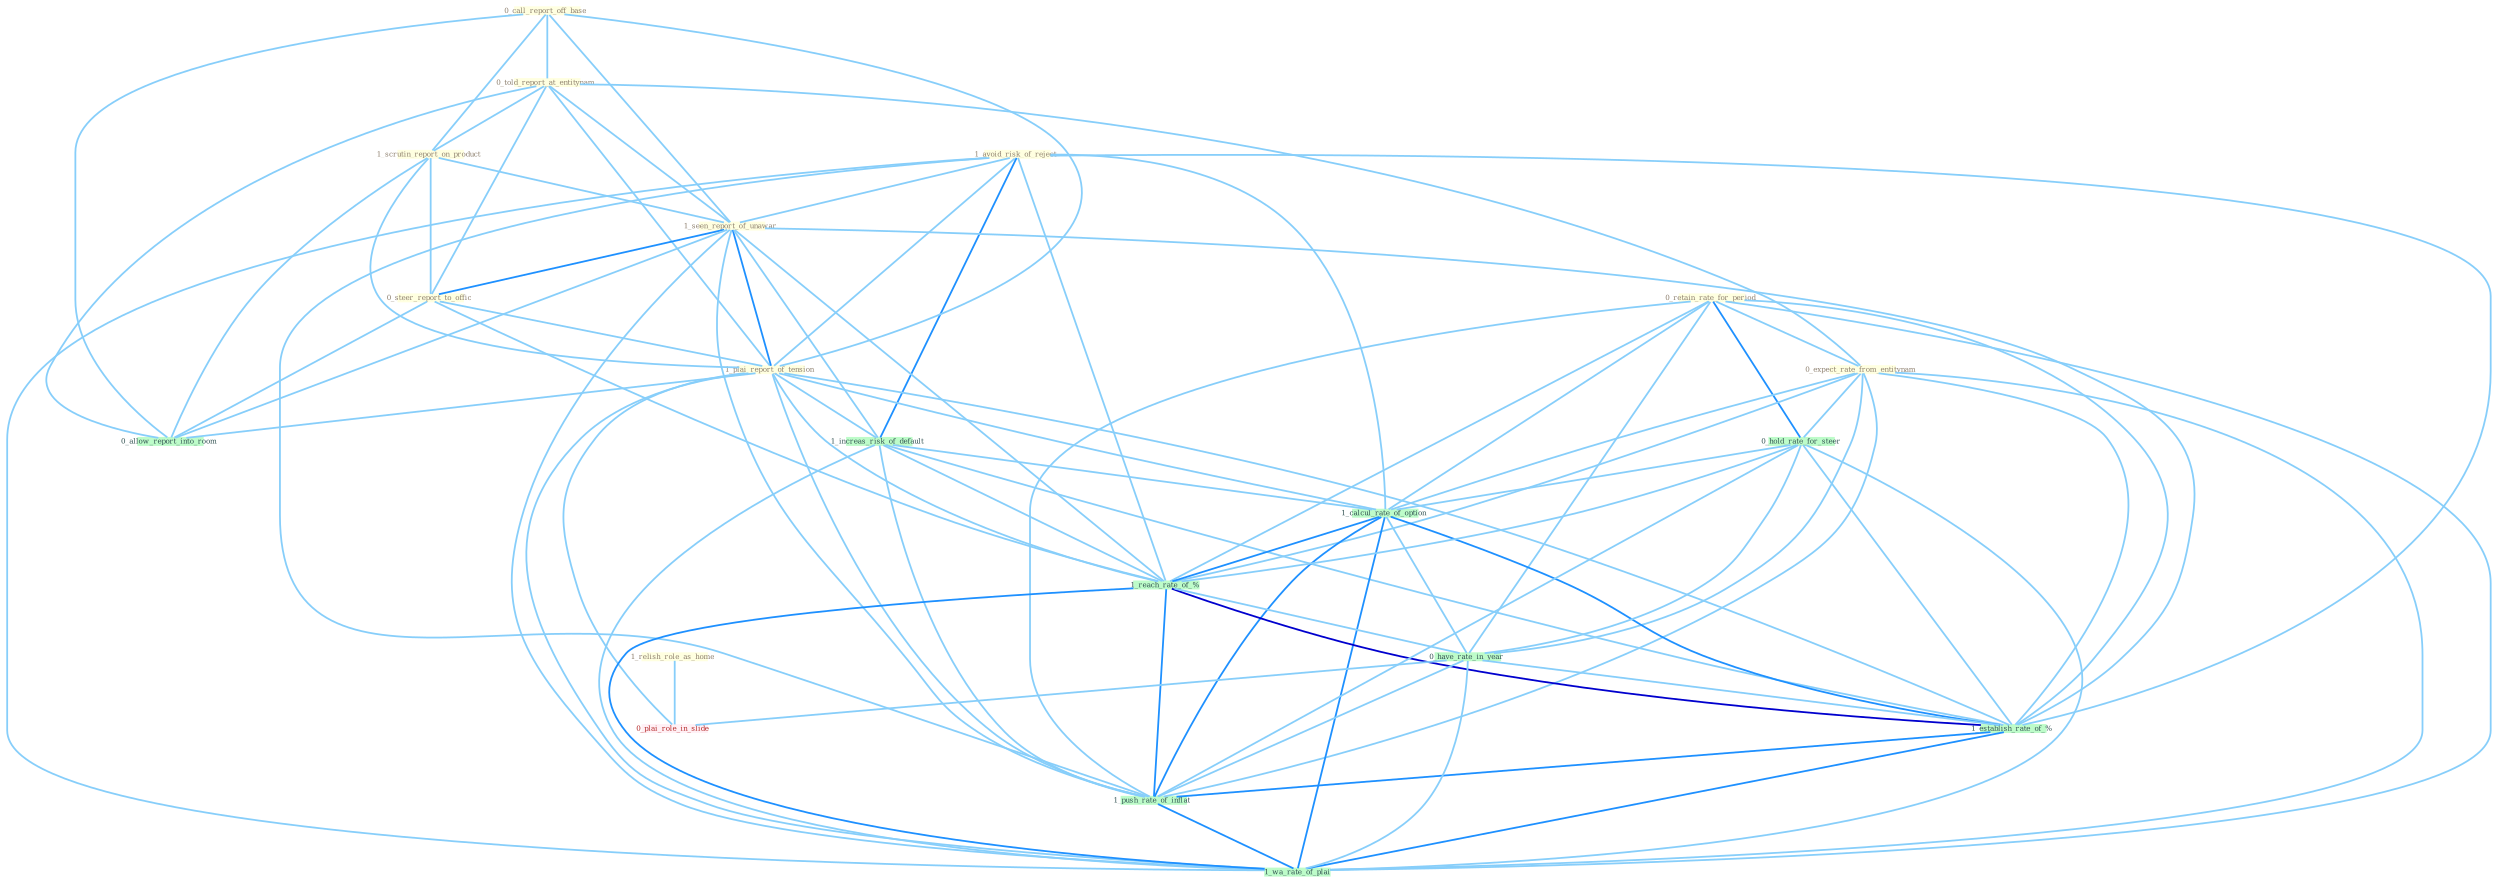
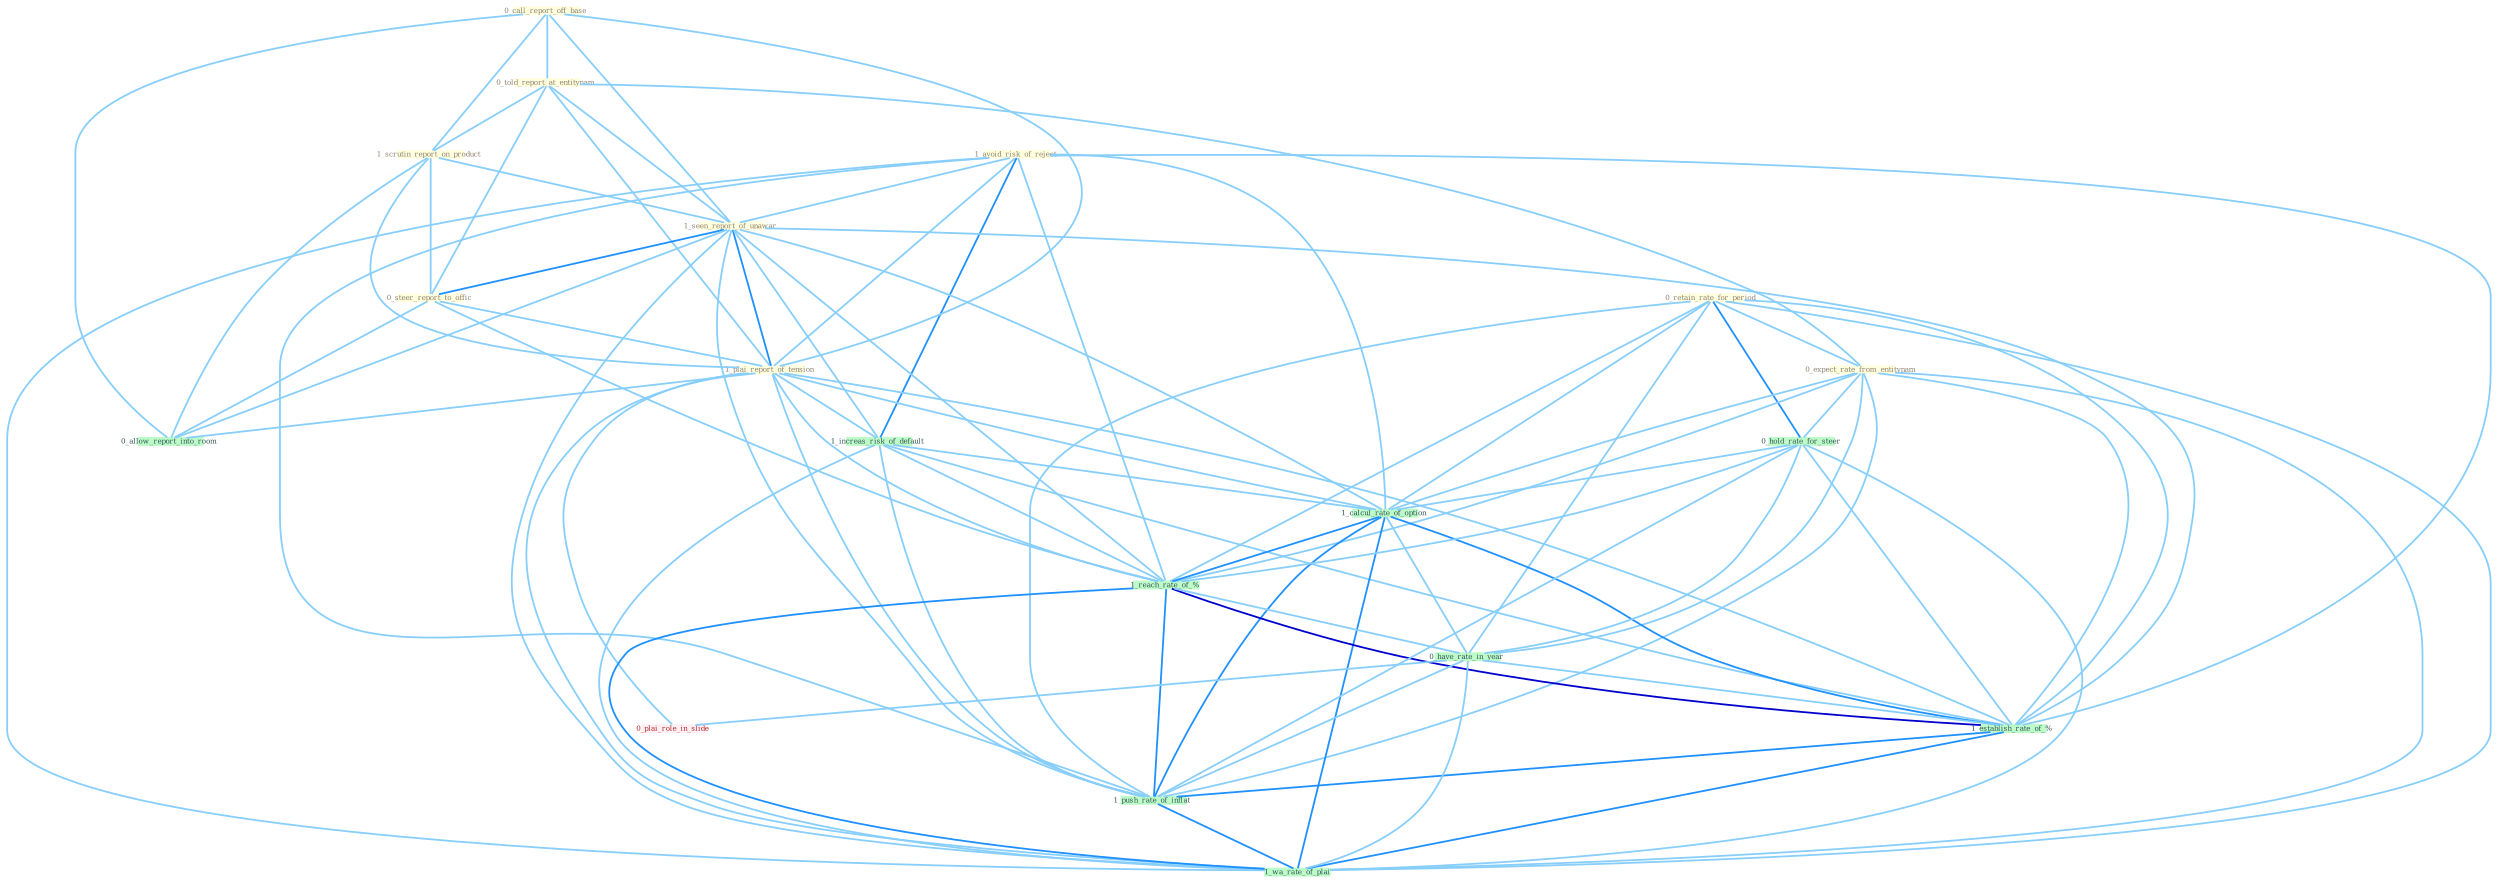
(200, 215) -> none
none -> (1070, 348)
(675, 657) -> none
